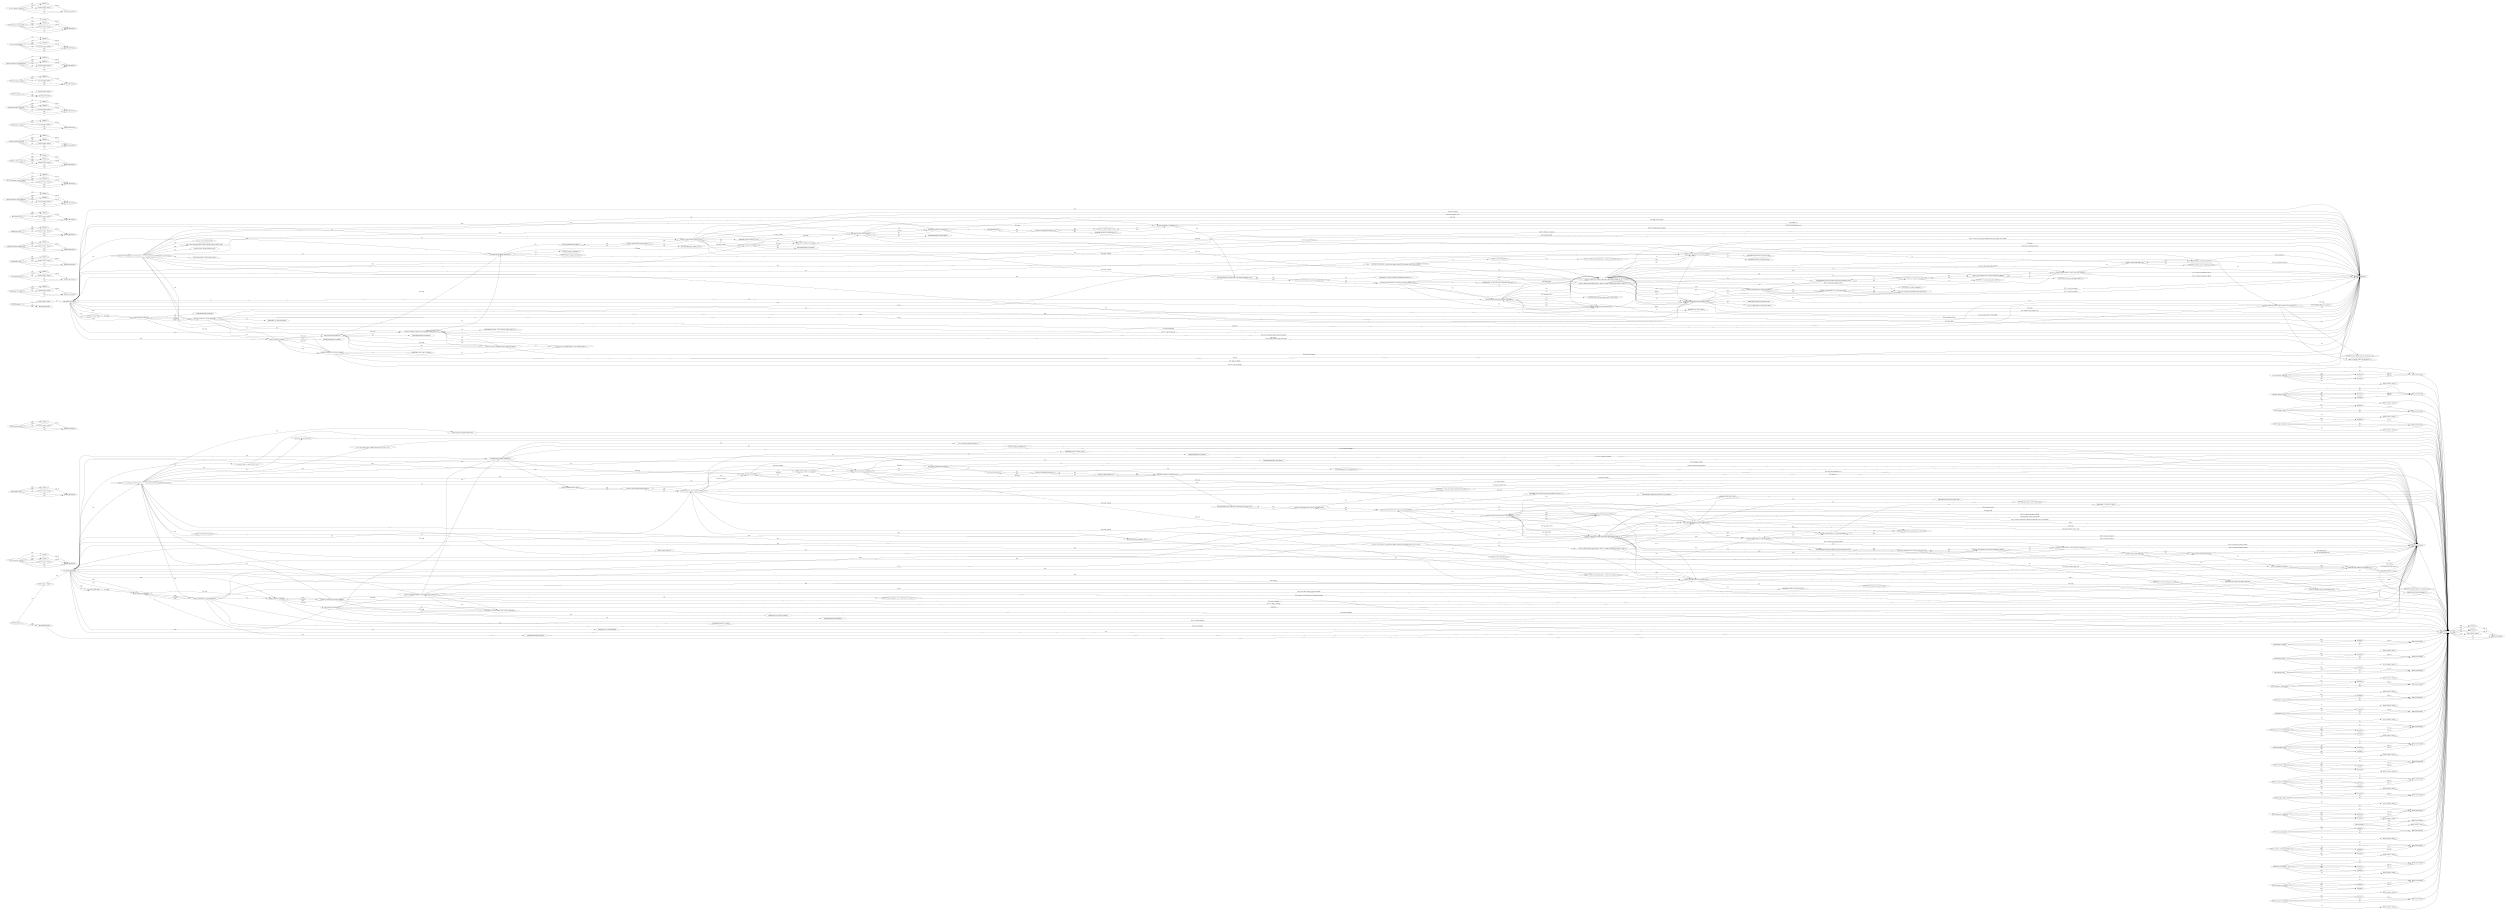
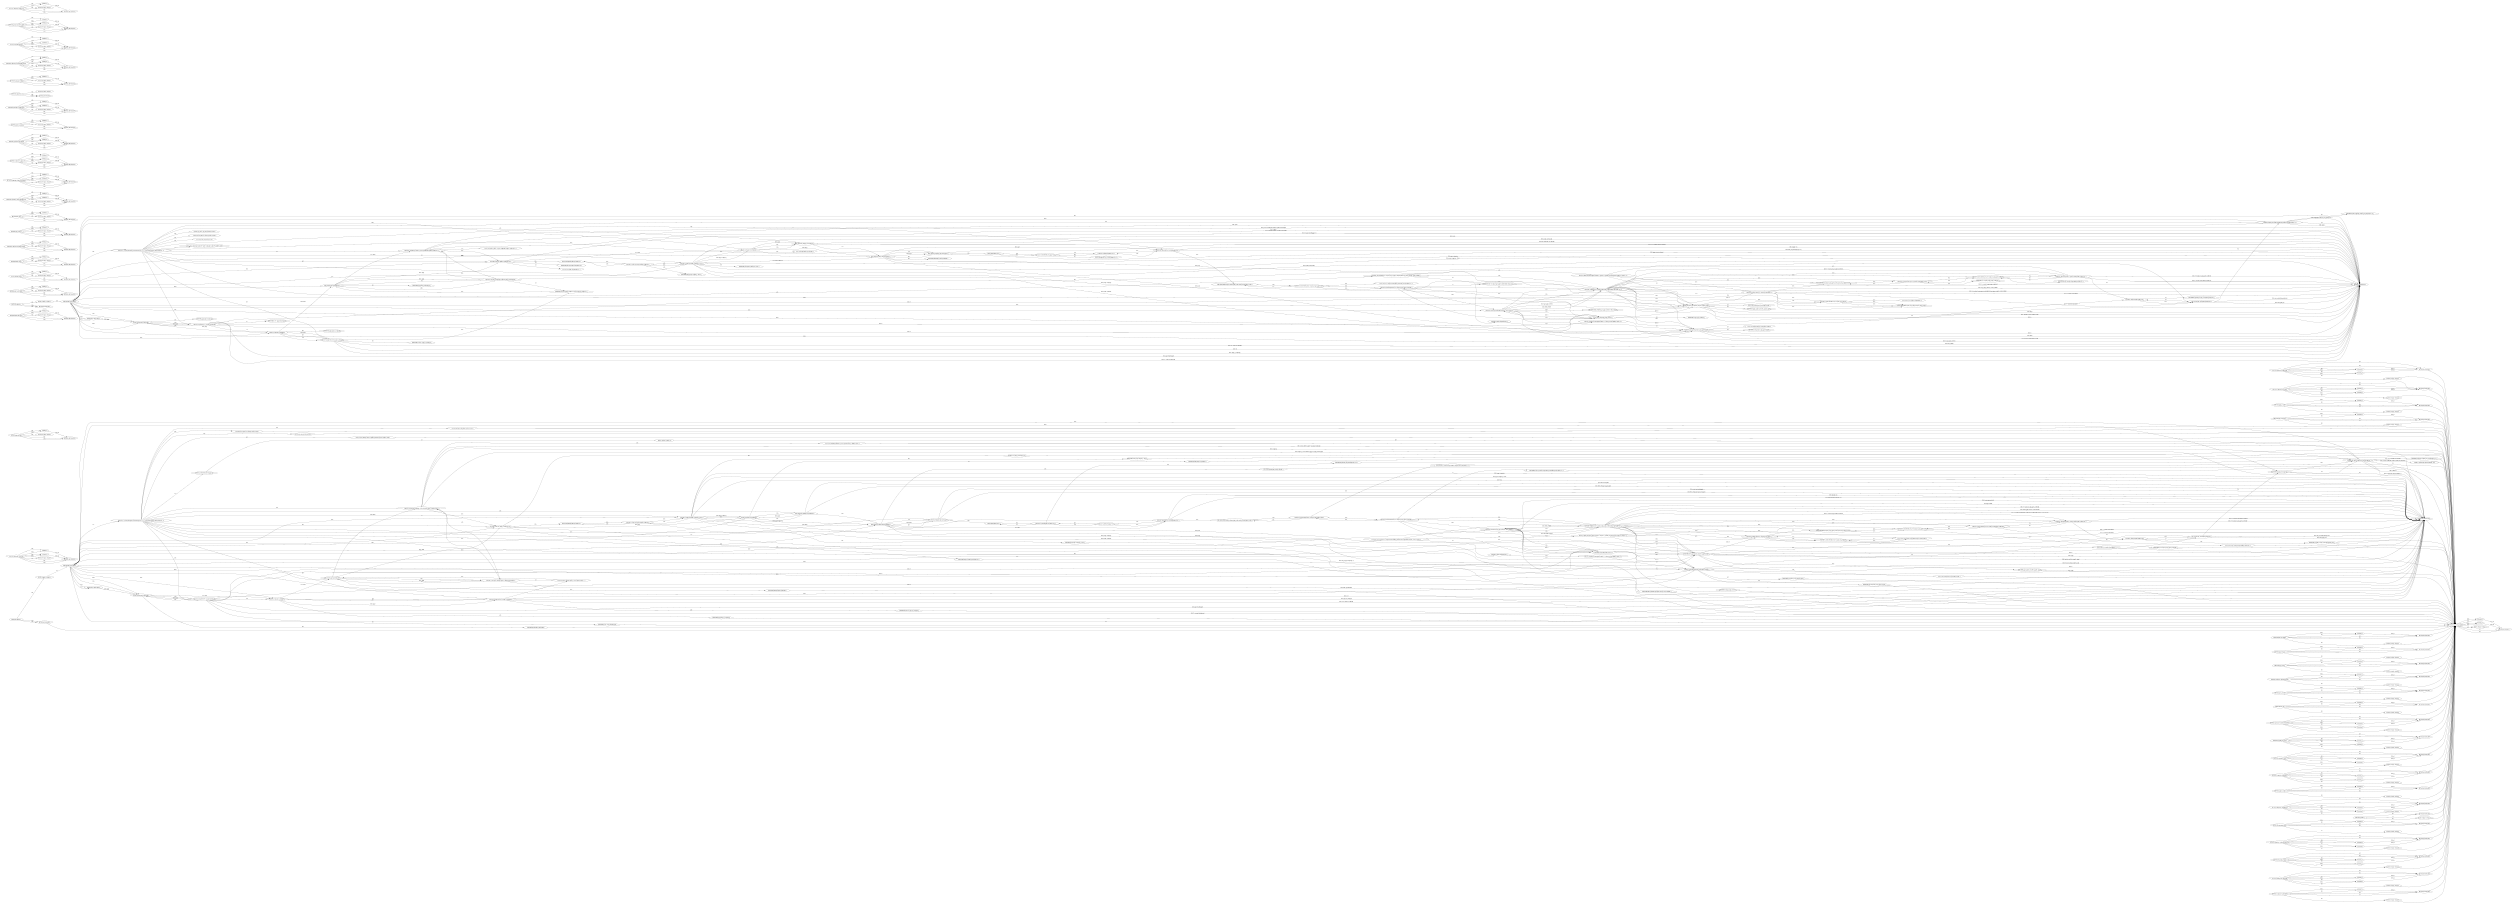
(2360, 360) -> none
(2389, 579) -> (2393, 460)
none -> (571, 580)
